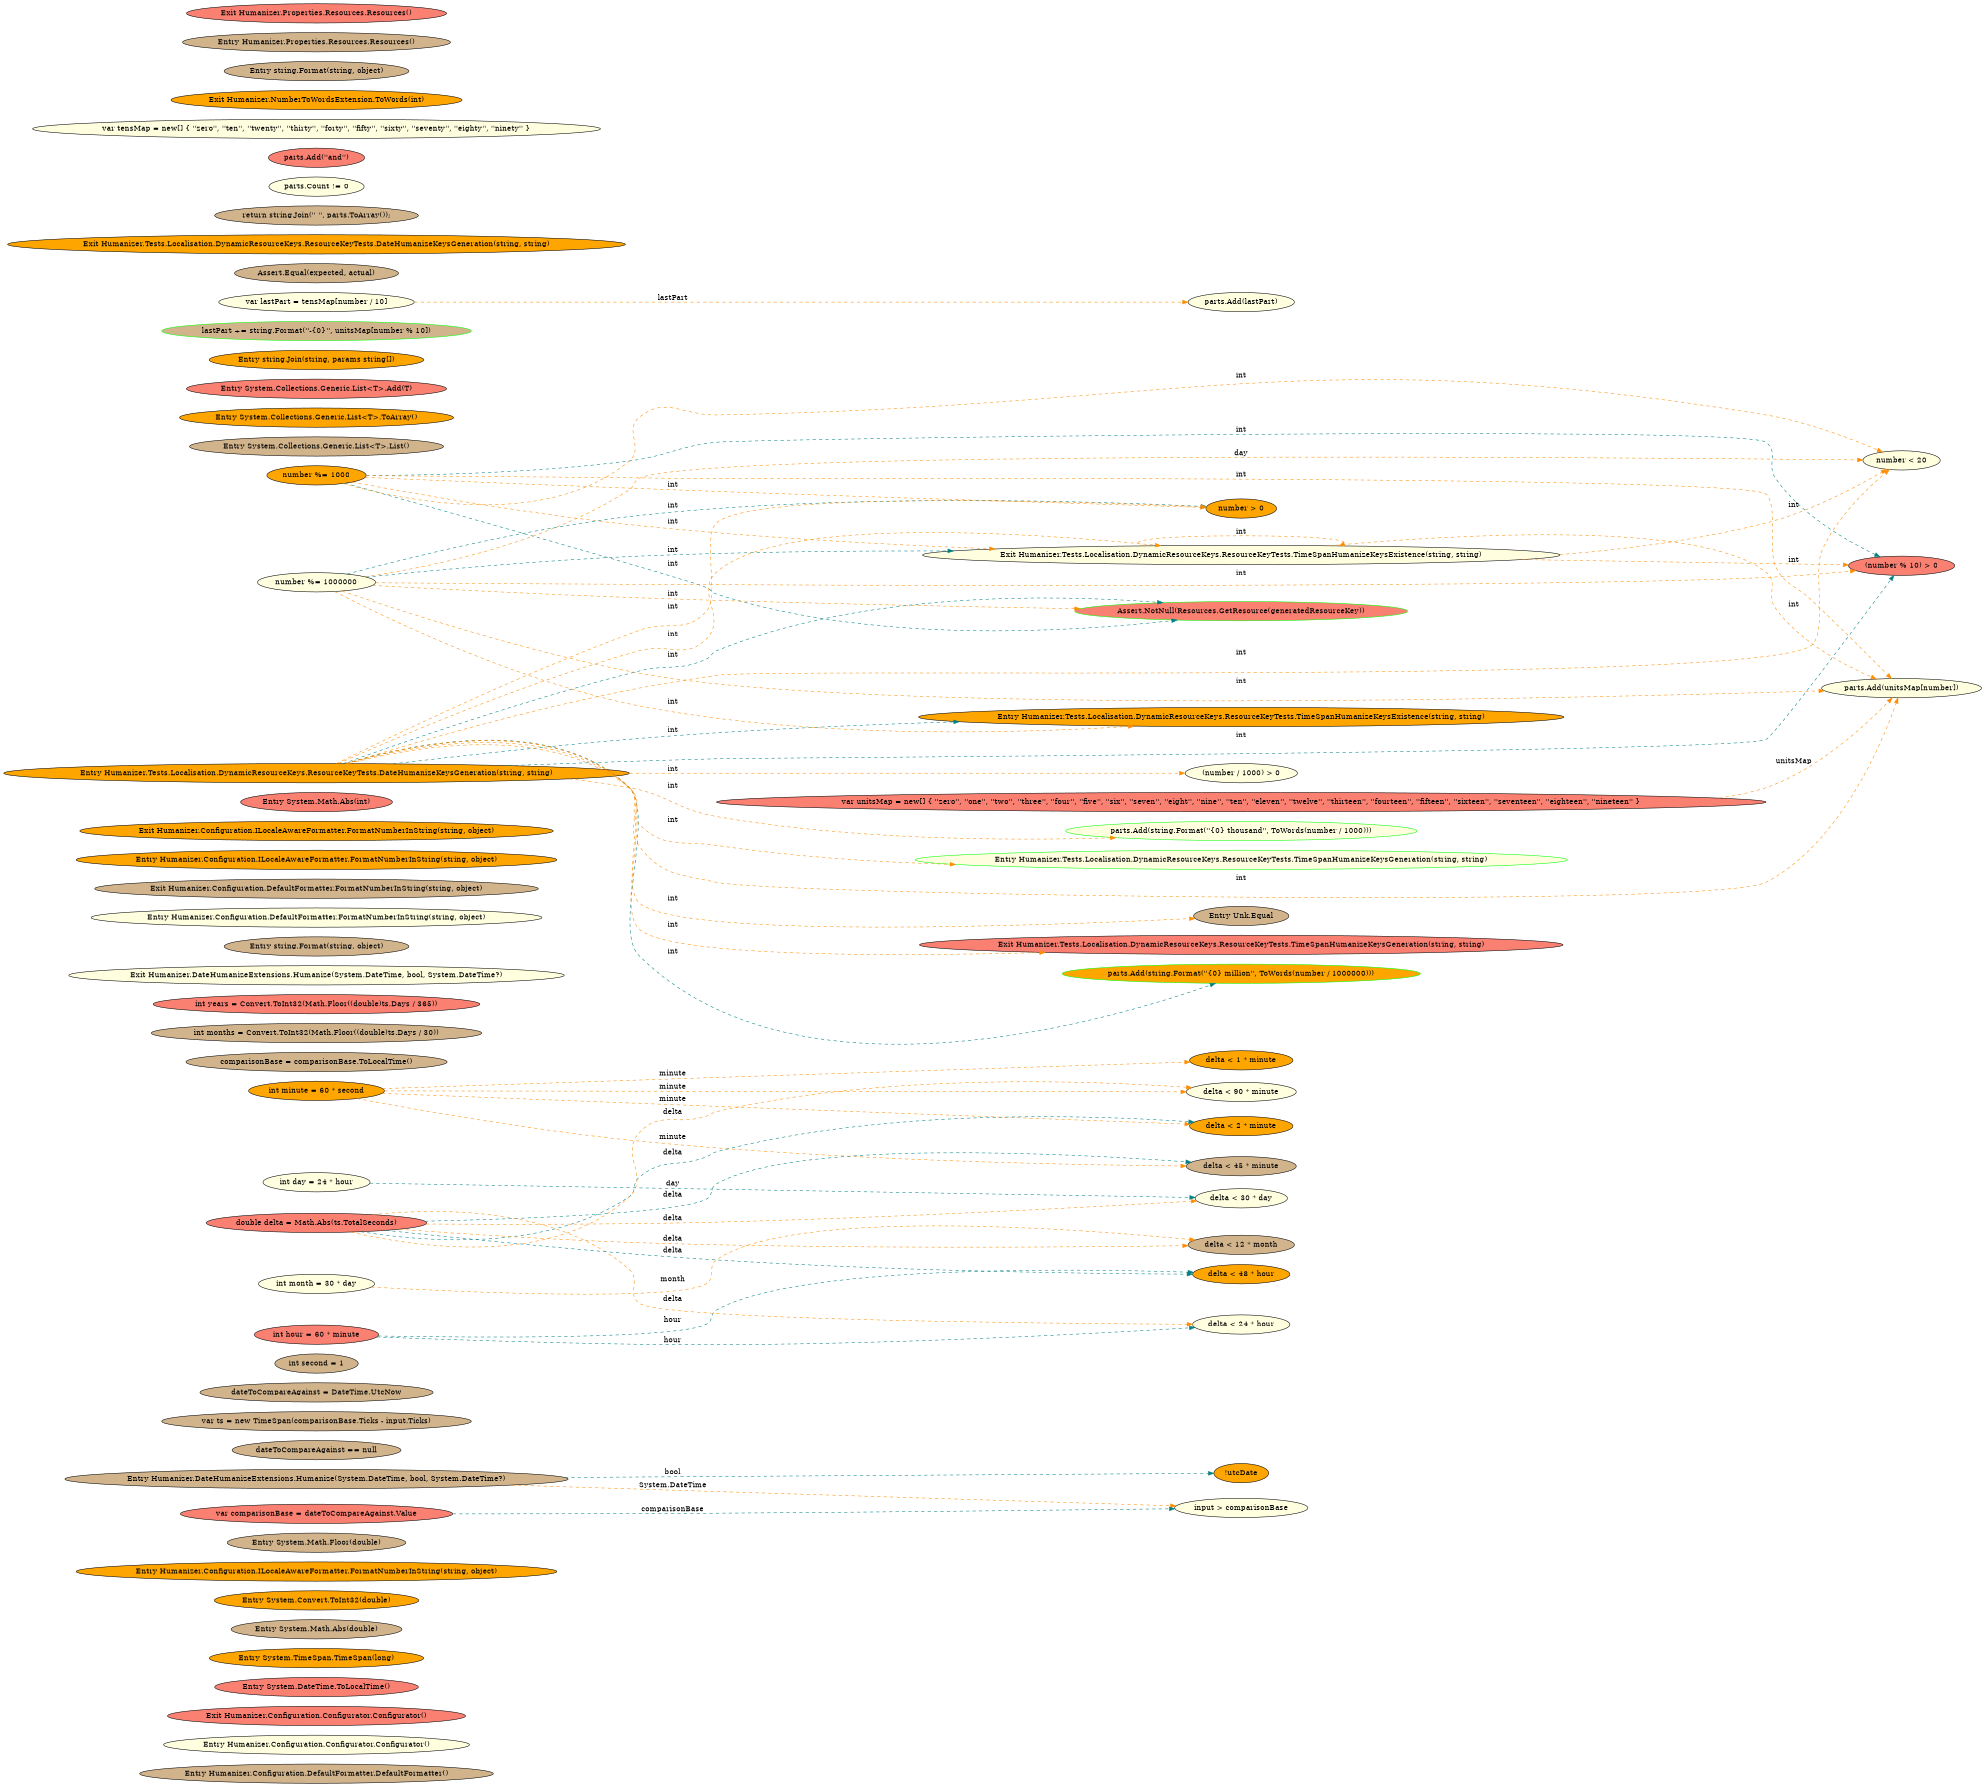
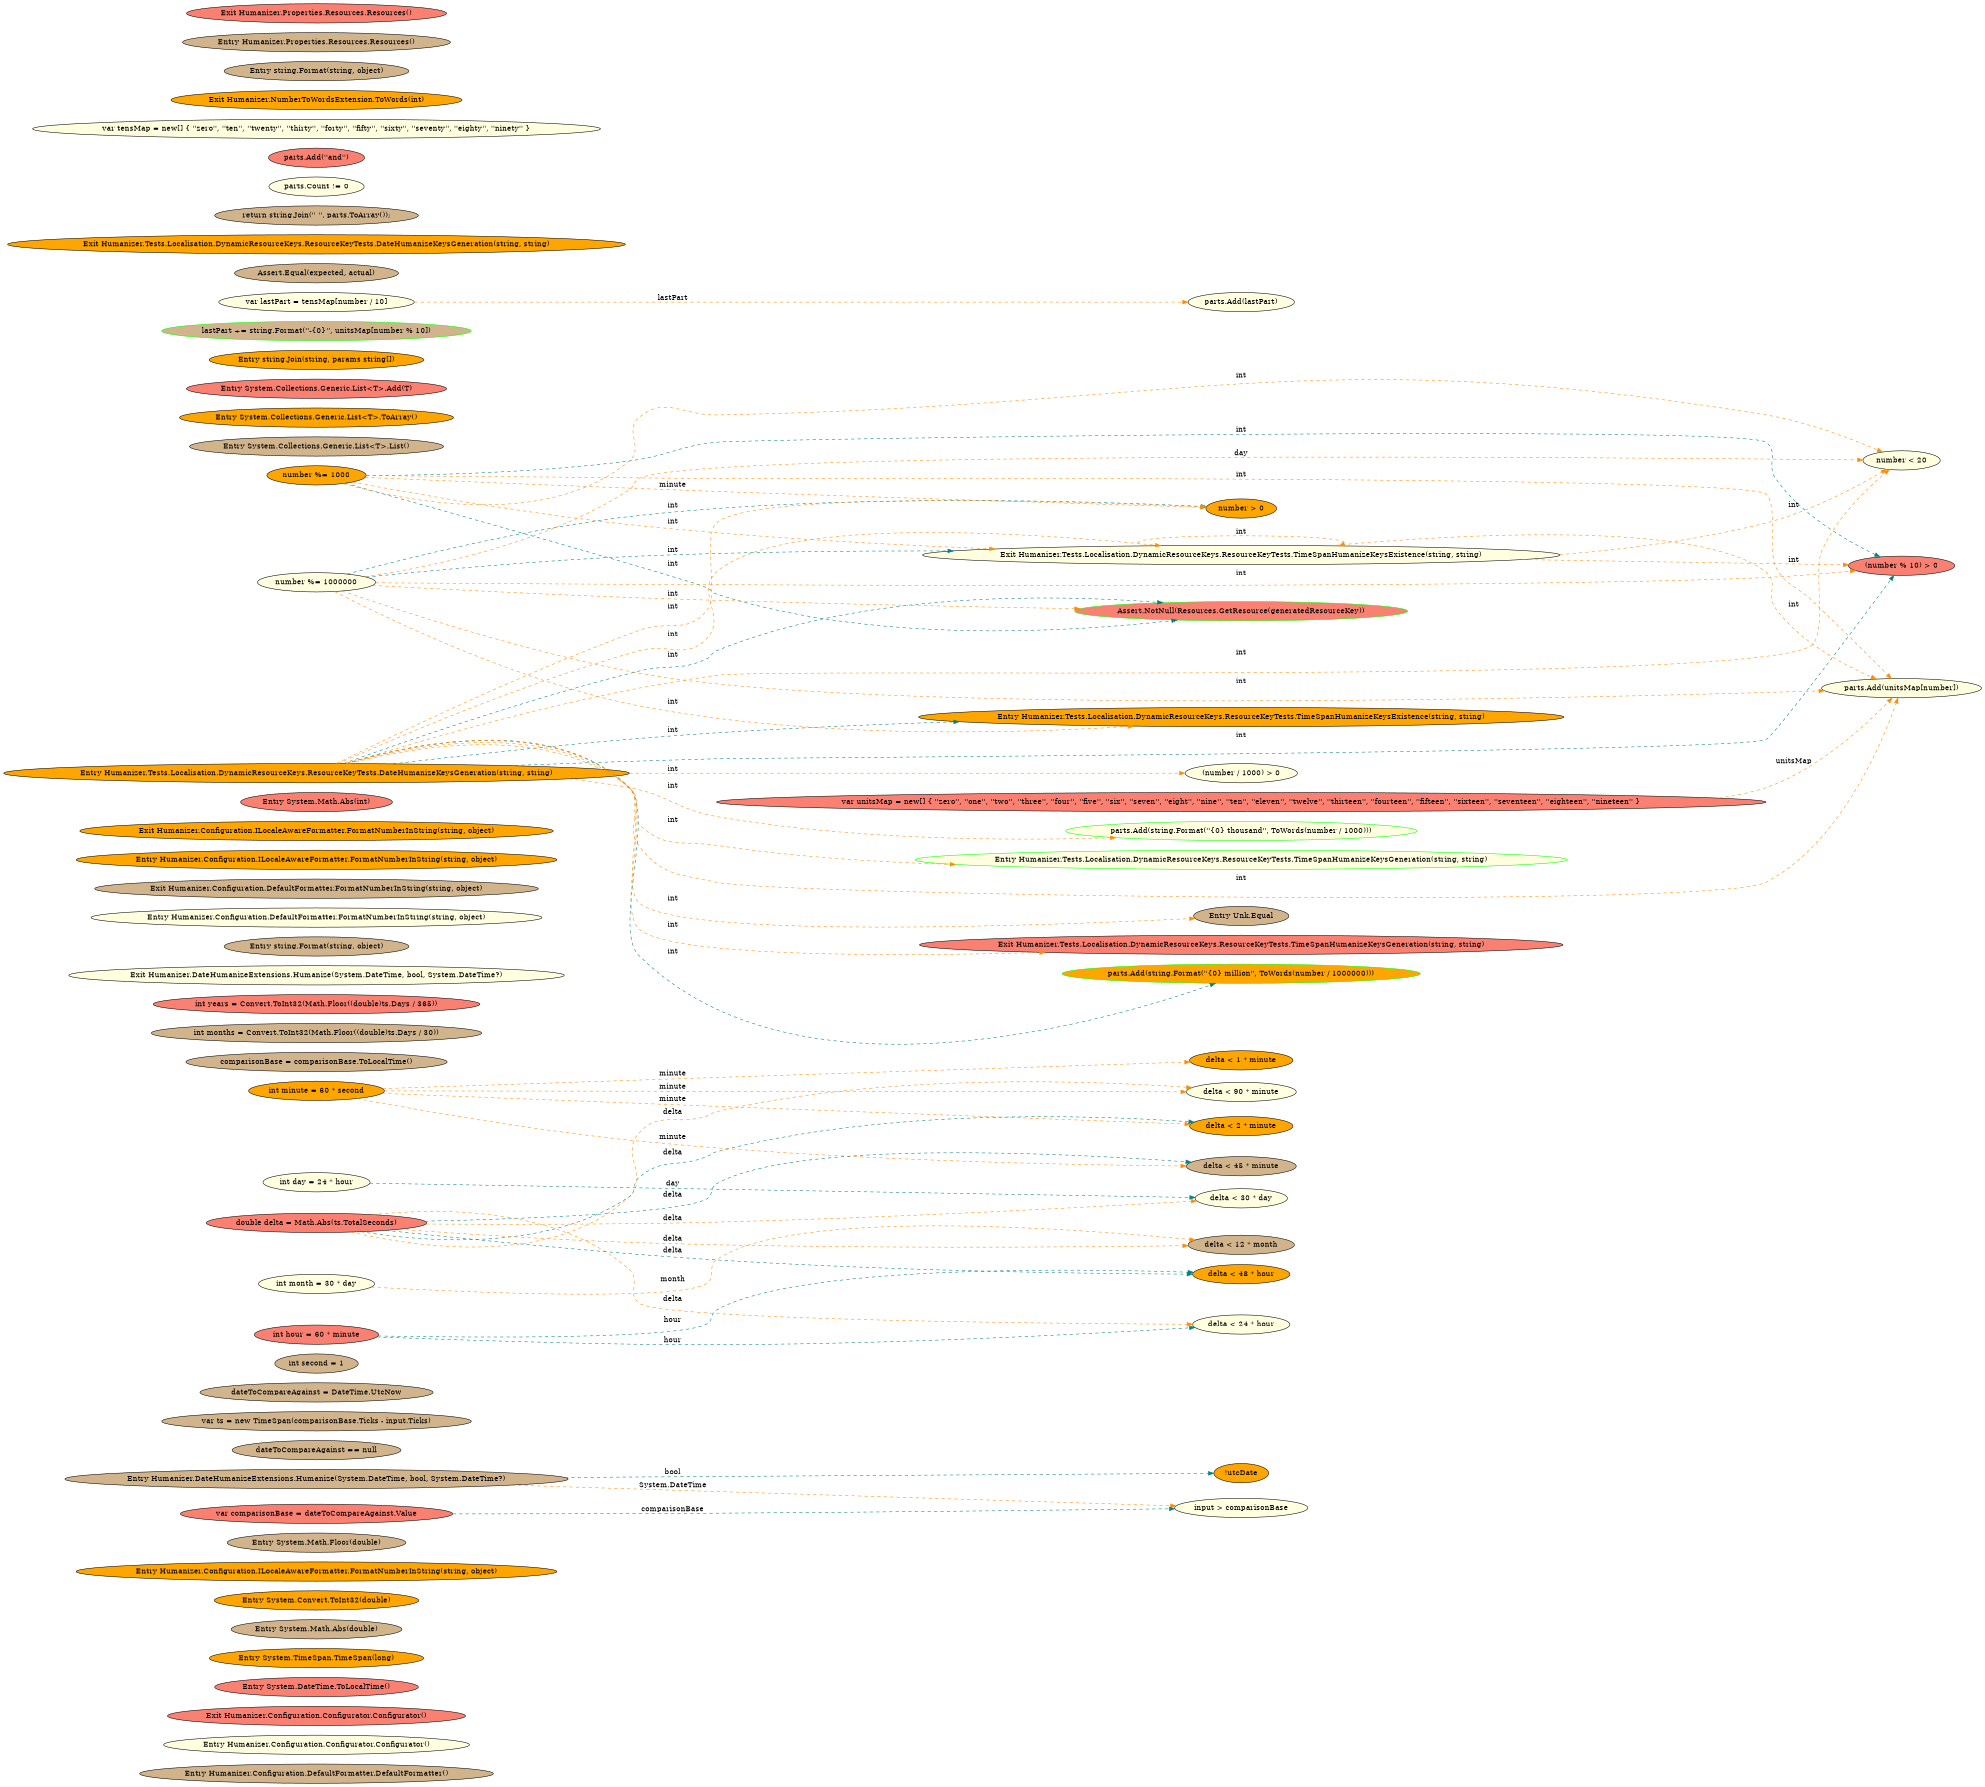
(673, 485) -> (673, 485)
